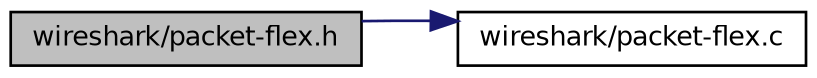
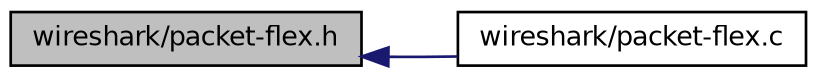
(396, 21) -> (423, 57)
